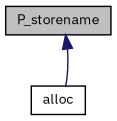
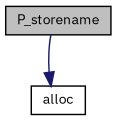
(68, 68) -> (49, 53)
